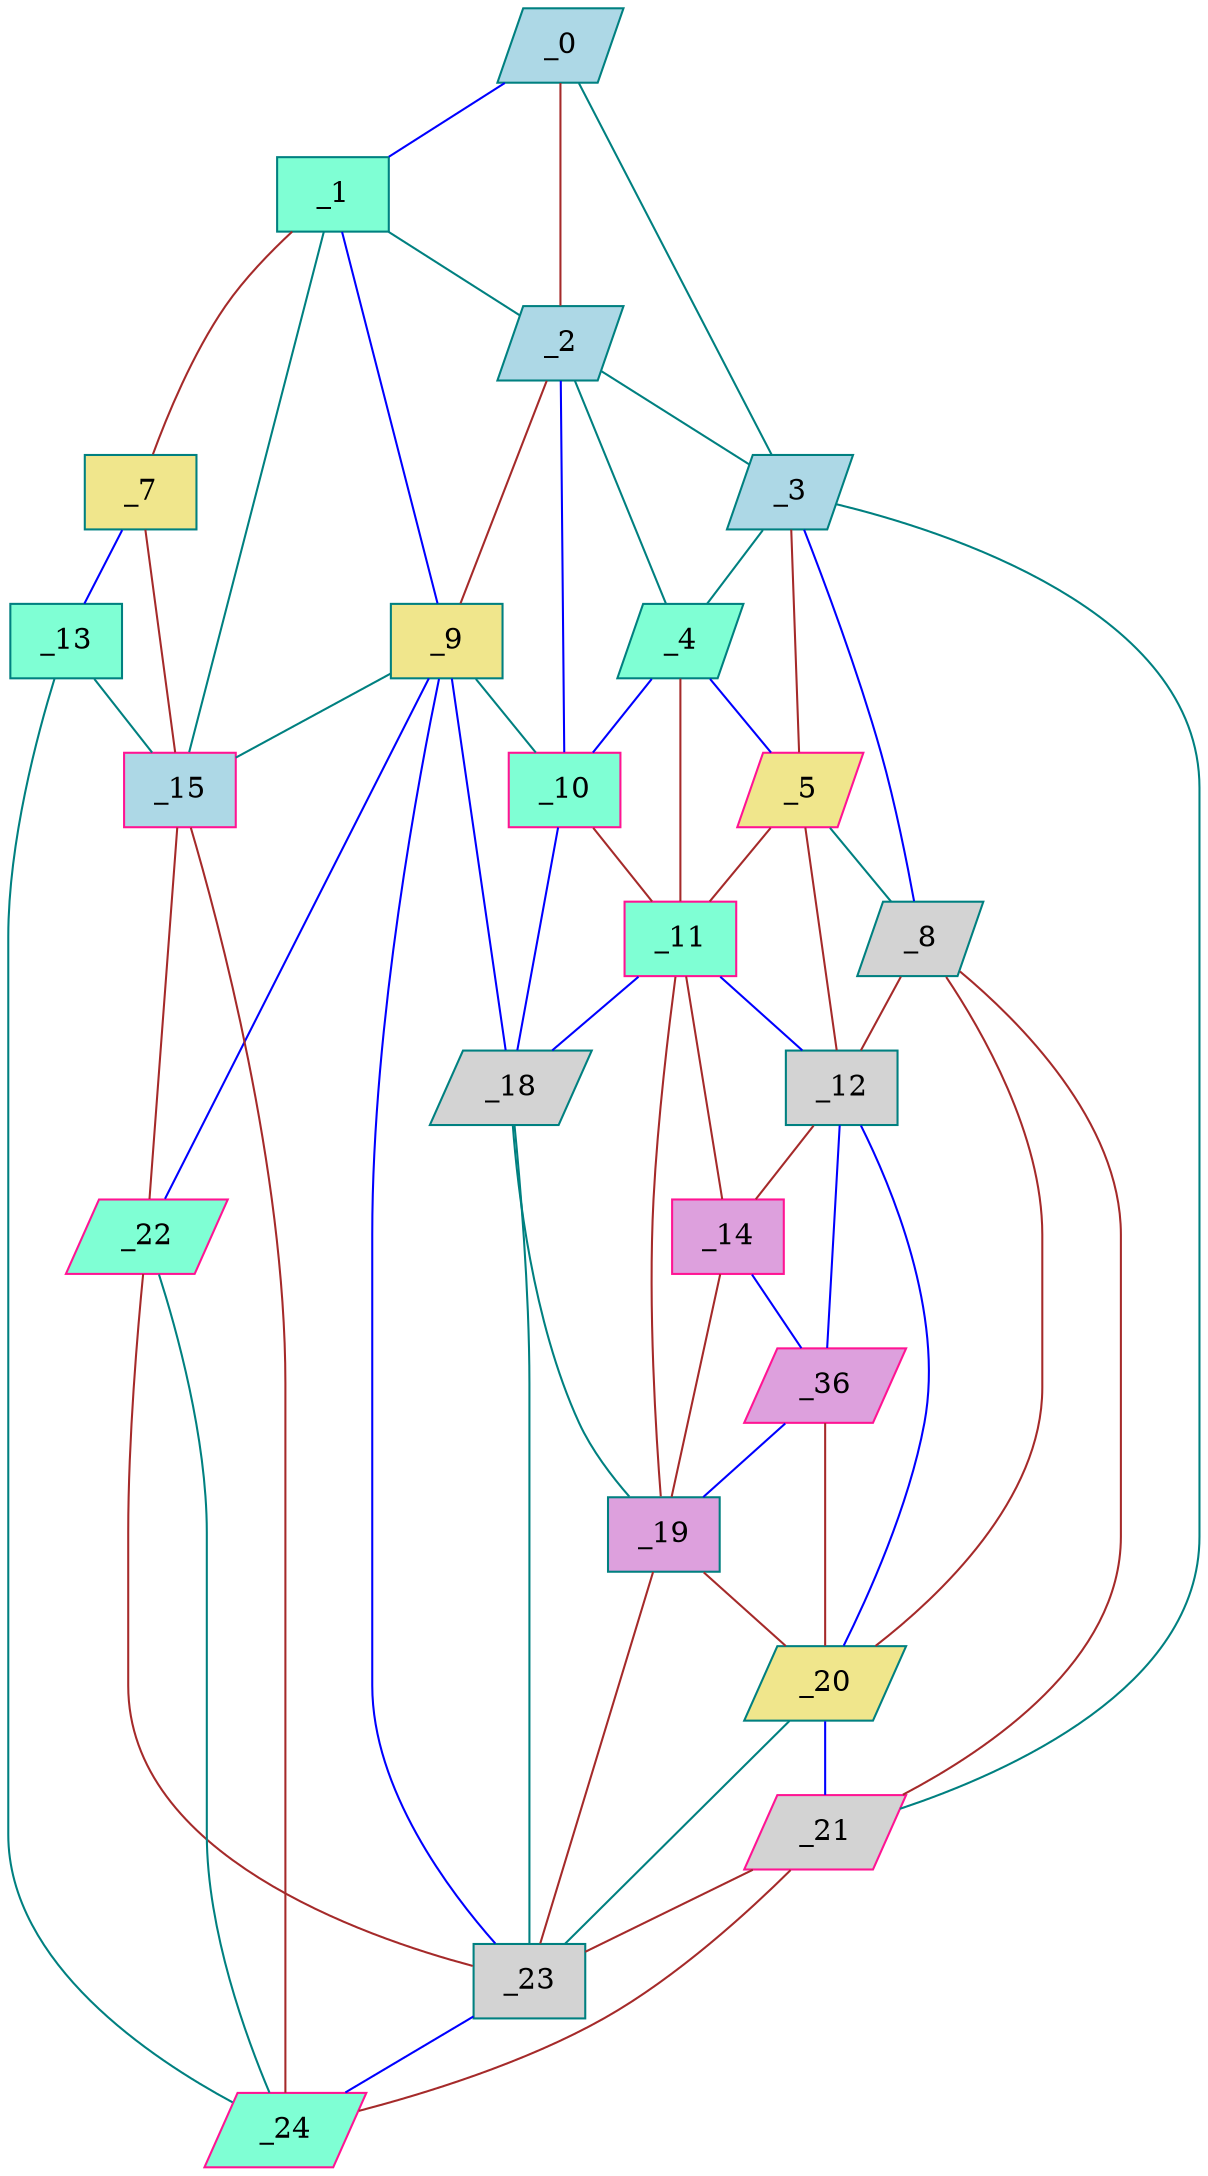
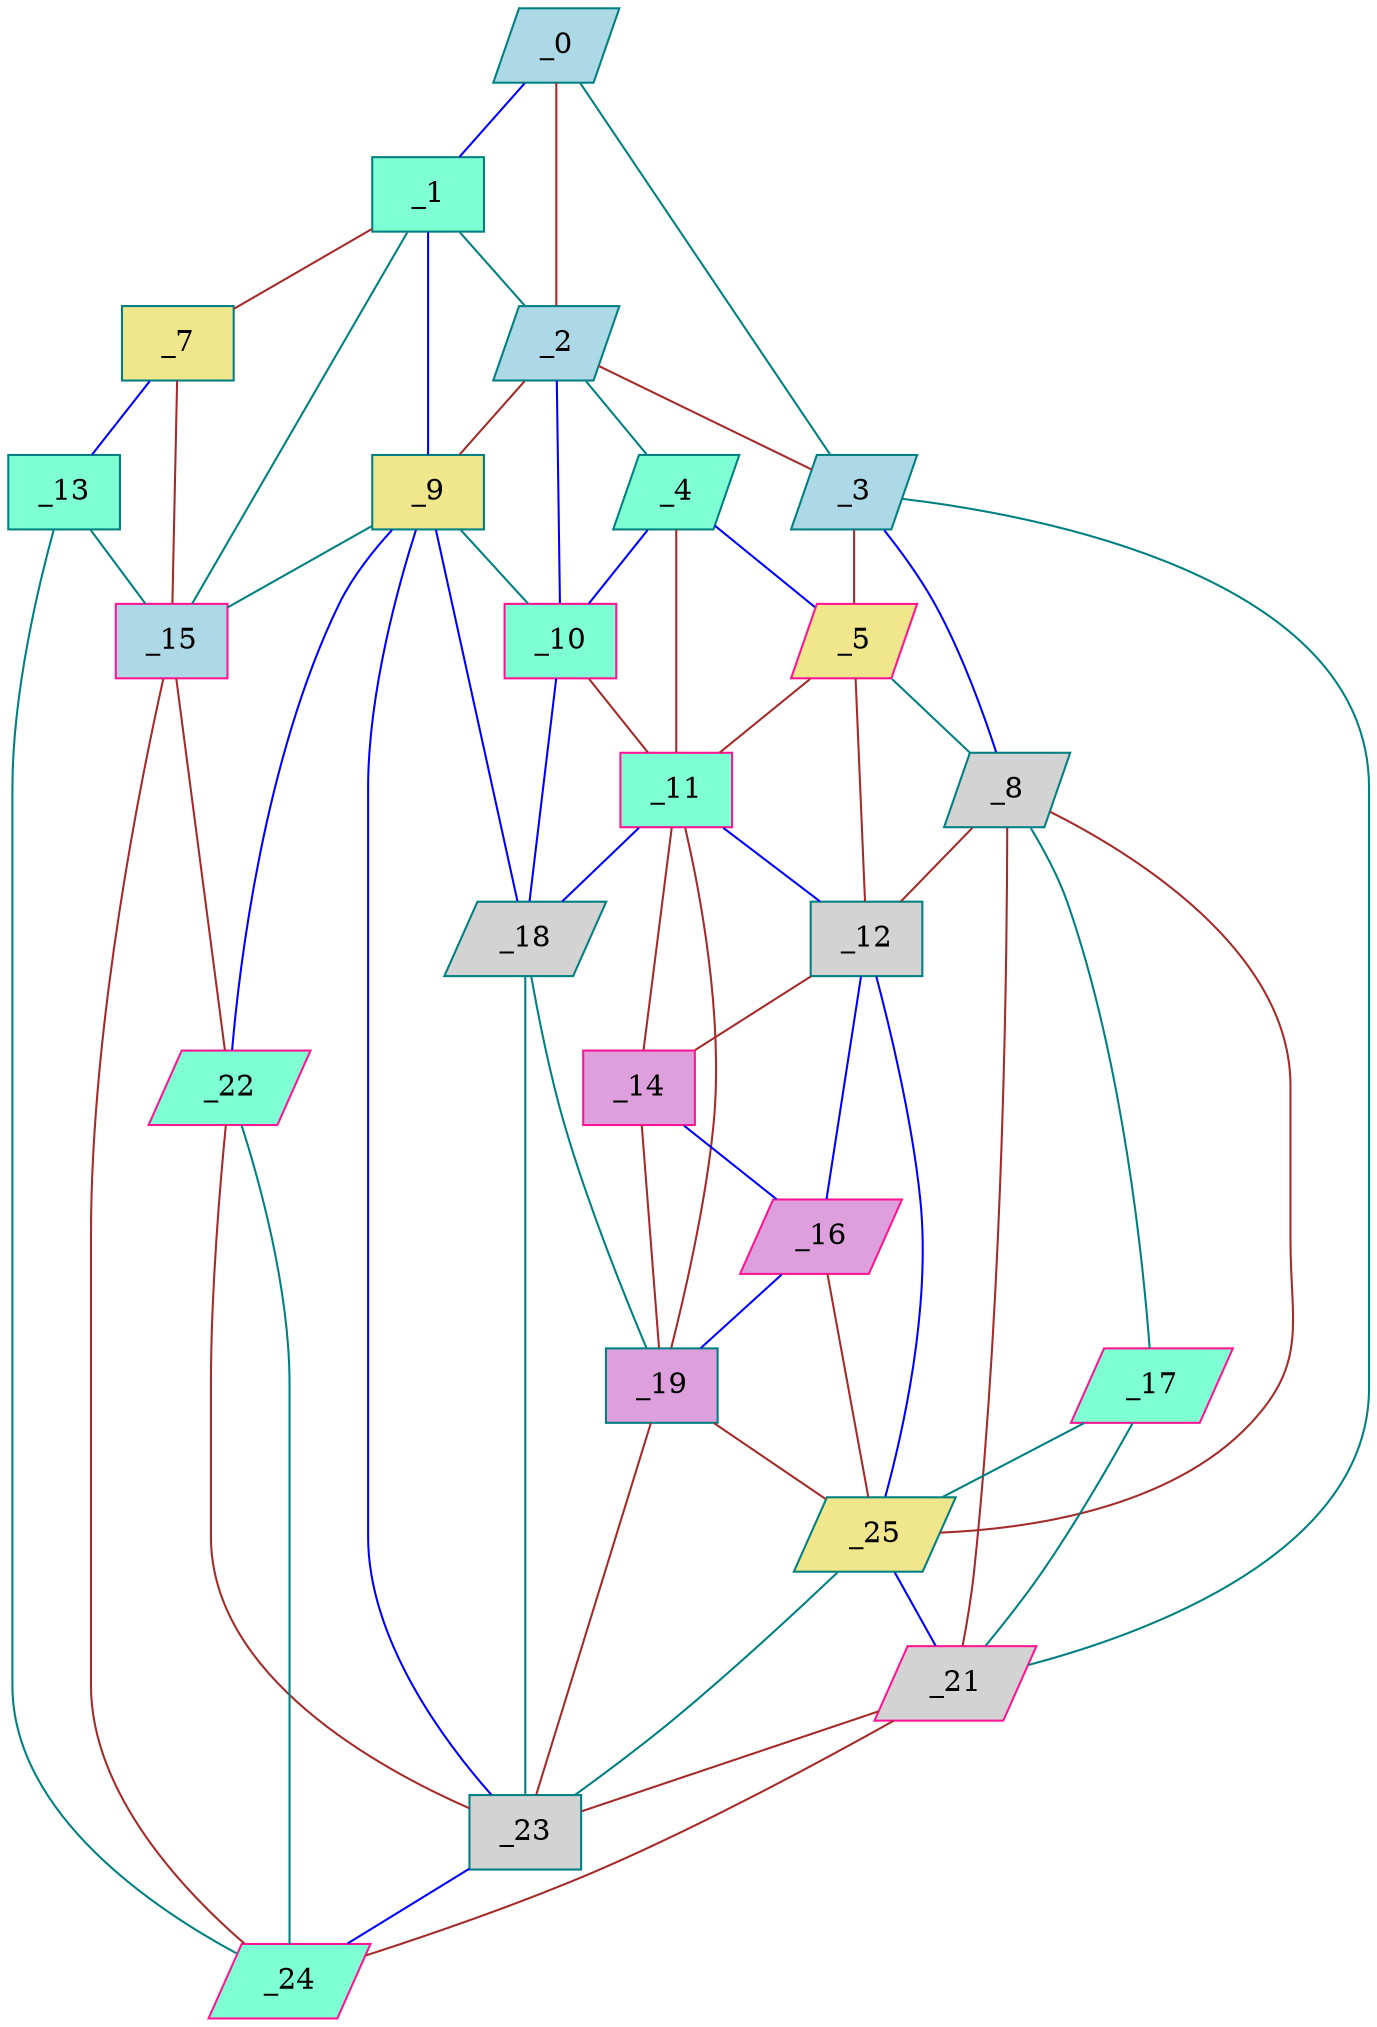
(675, 418) -> (705, 418)
(735, 567) -> none
(825, 1386) -> (821, 1237)
none -> (1152, 1386)
(825, 1683) -> (875, 1534)
